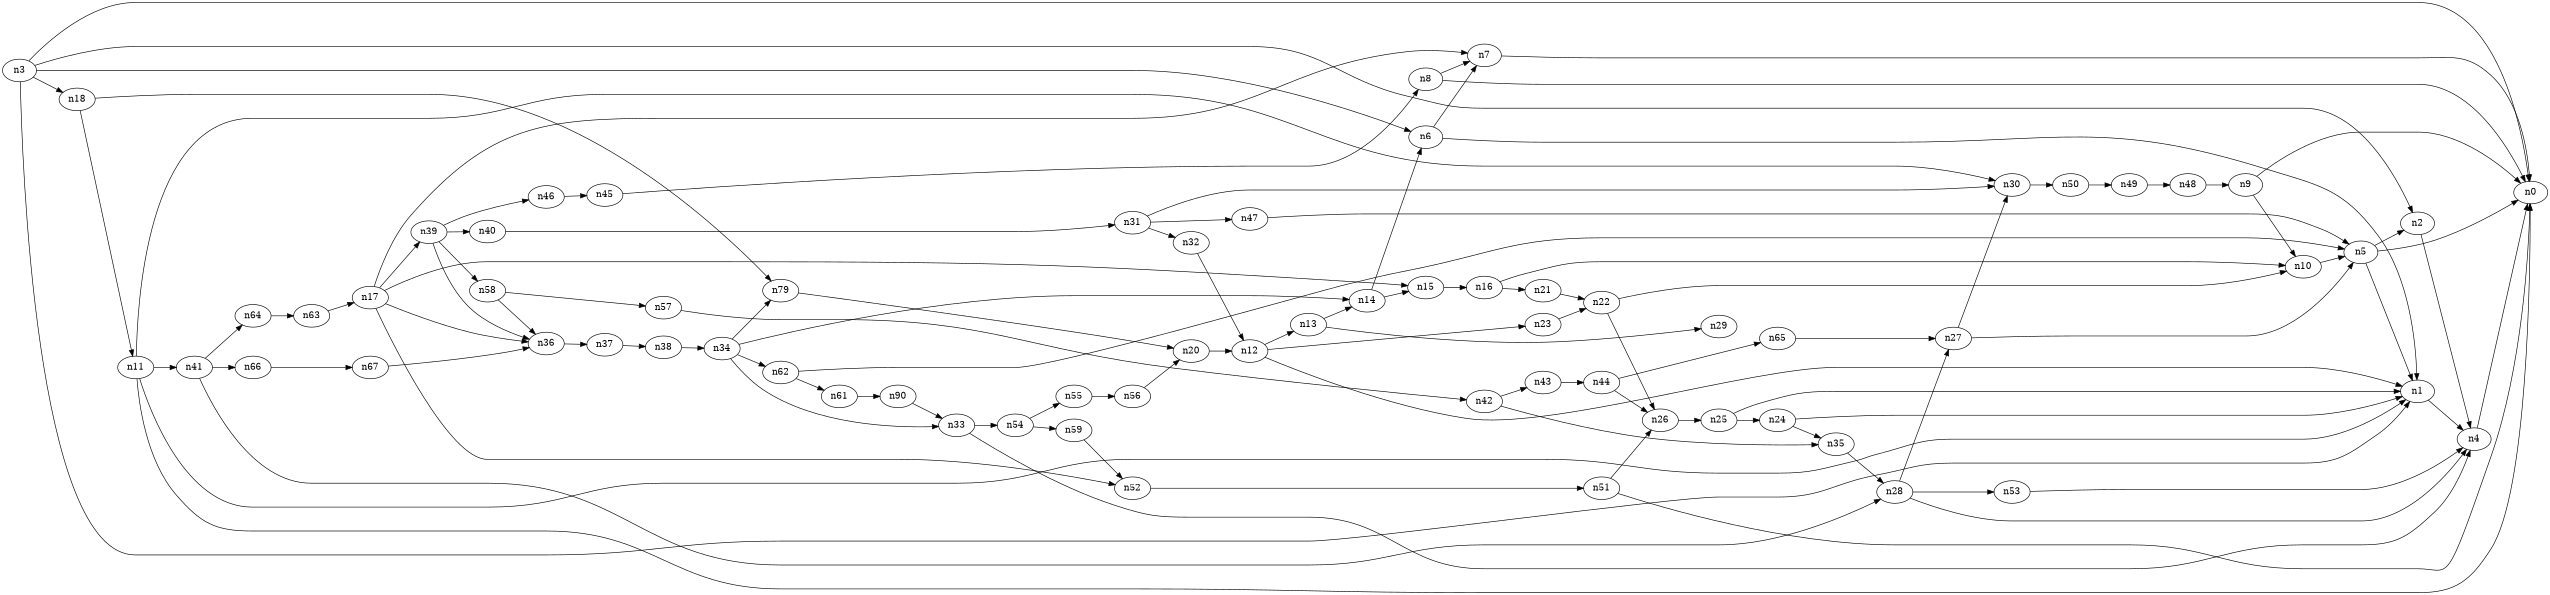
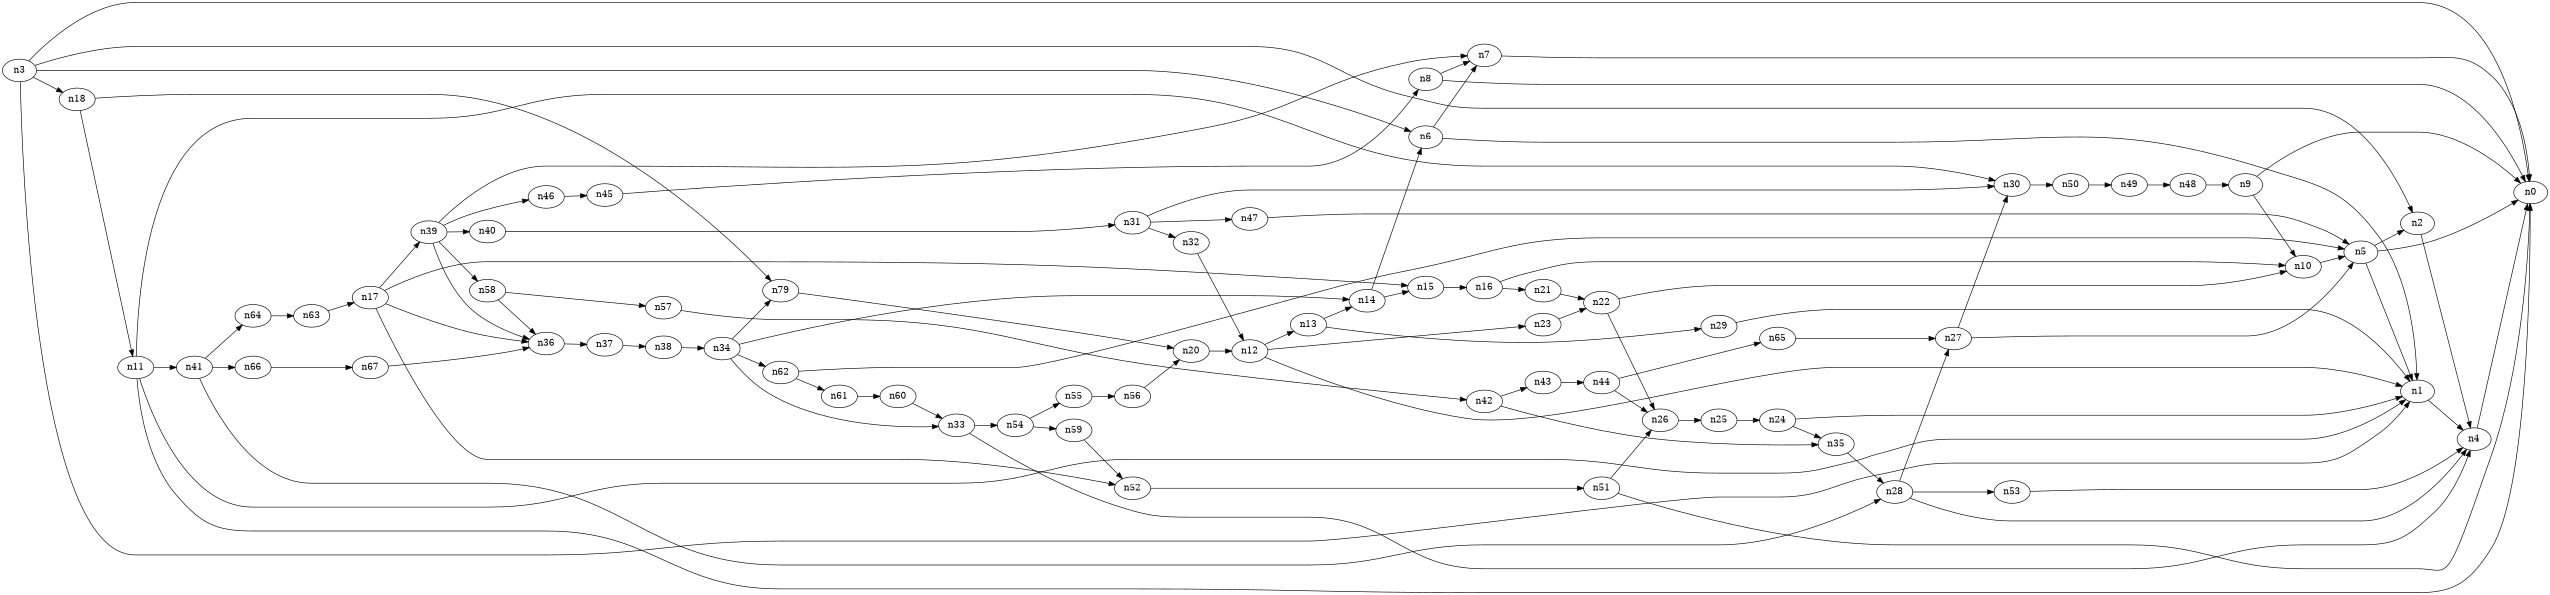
(886, 118) -> (948, 163)
(2062, 391) -> (2082, 310)
(898, 396) -> (898, 396)
